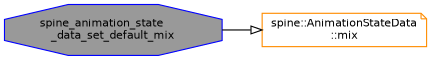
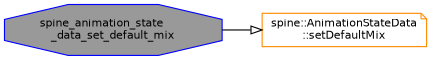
(344, 30) -> (344, 30)
